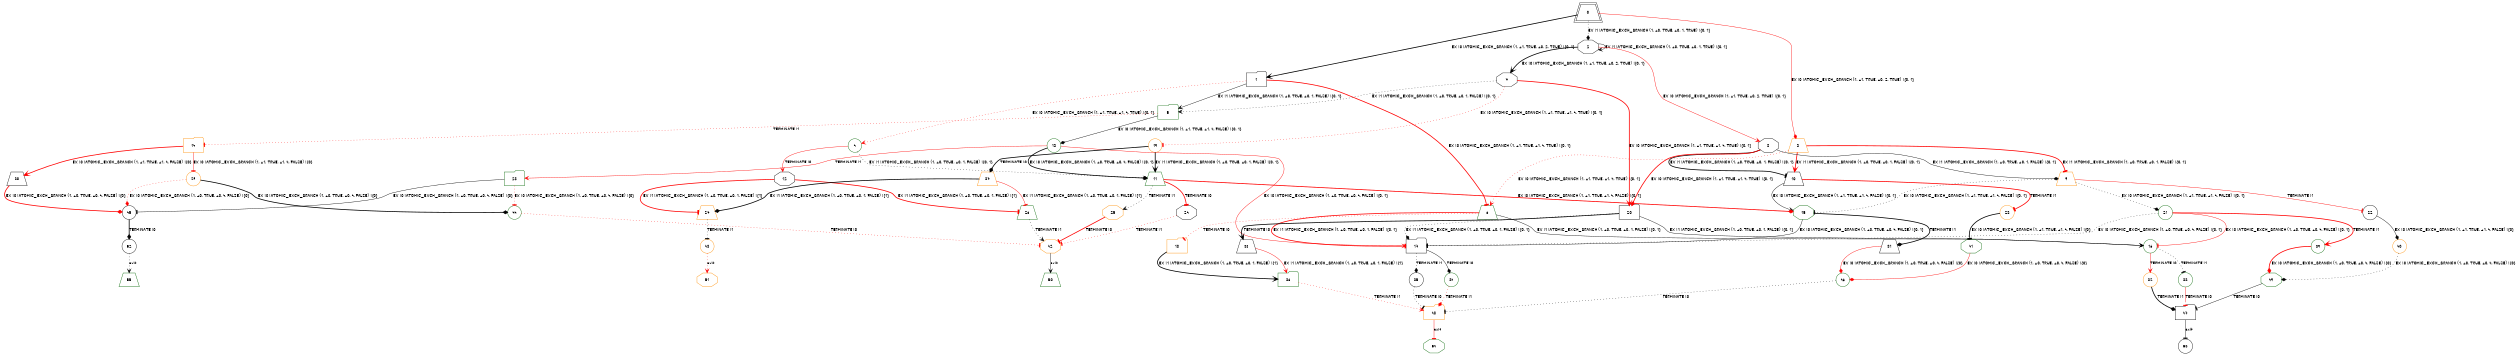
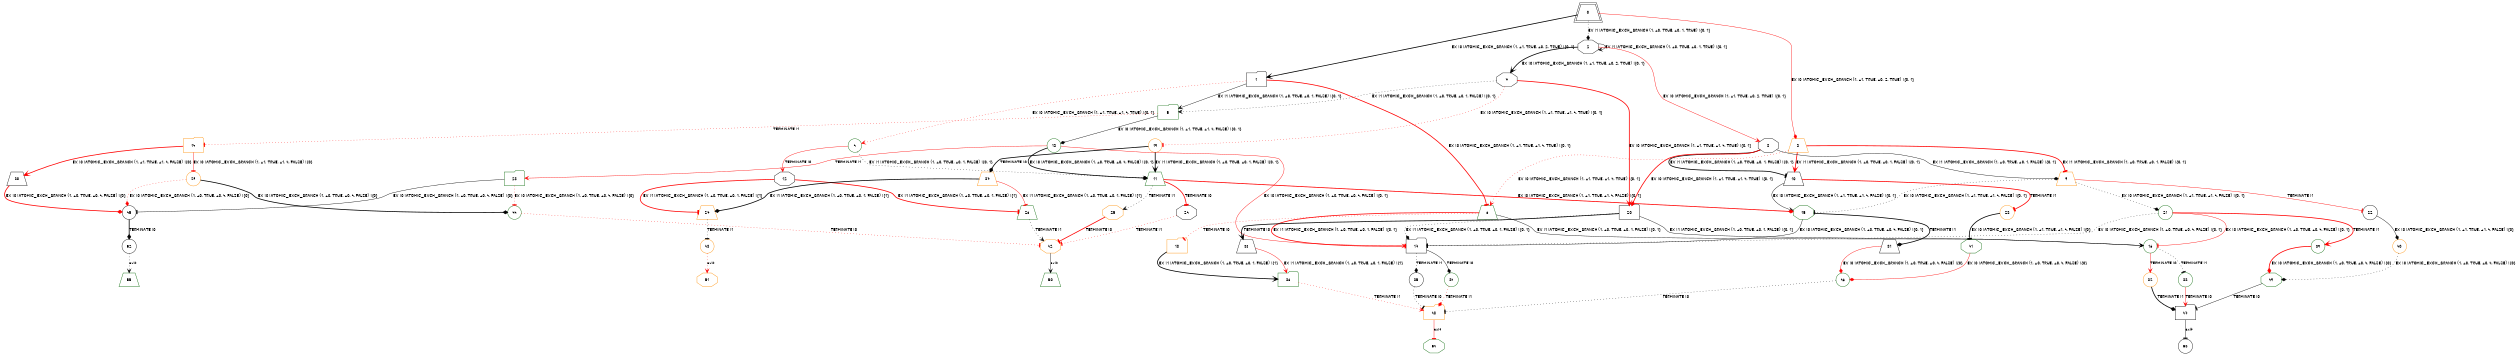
(2185, 295) -> (2185, 295)
